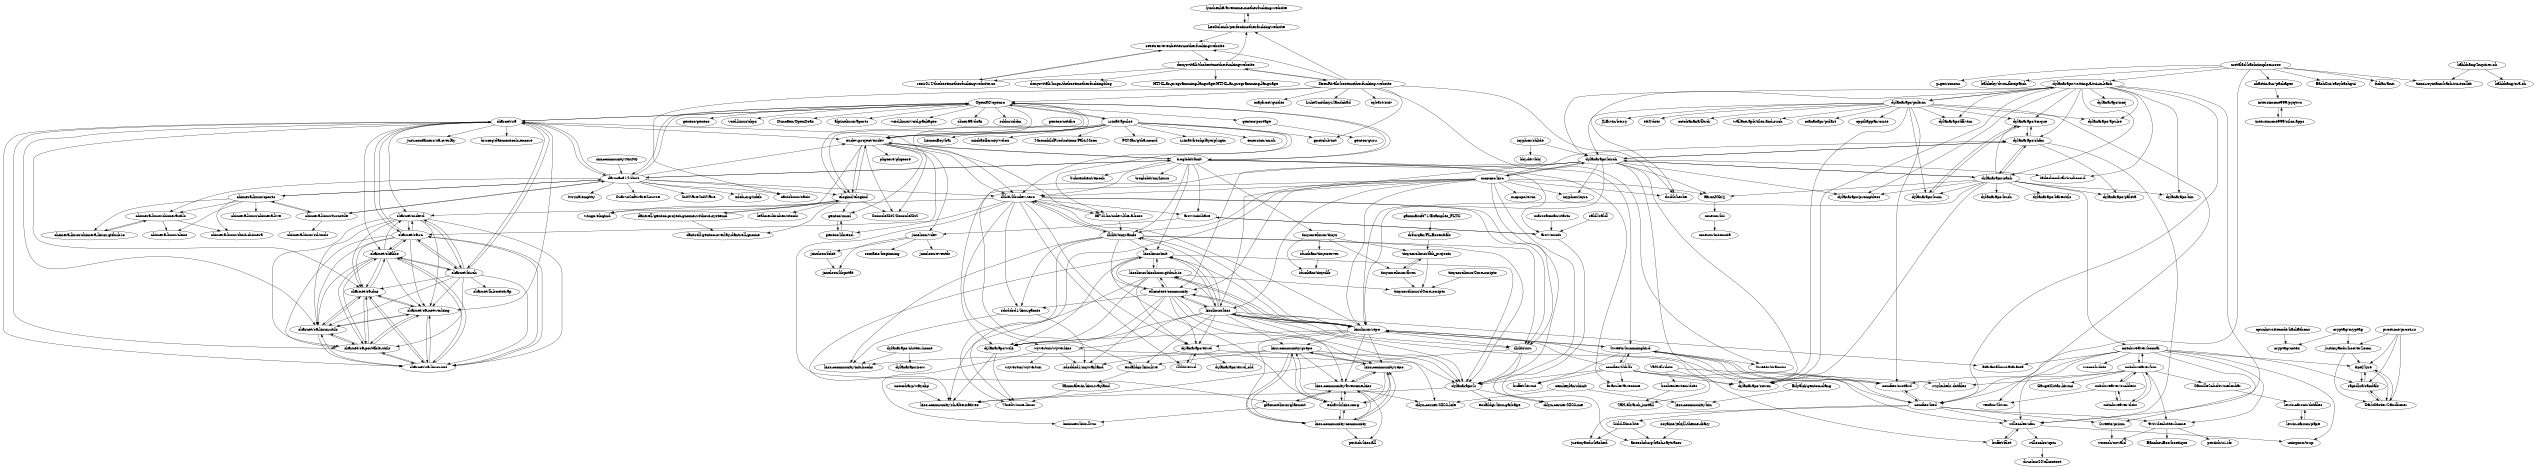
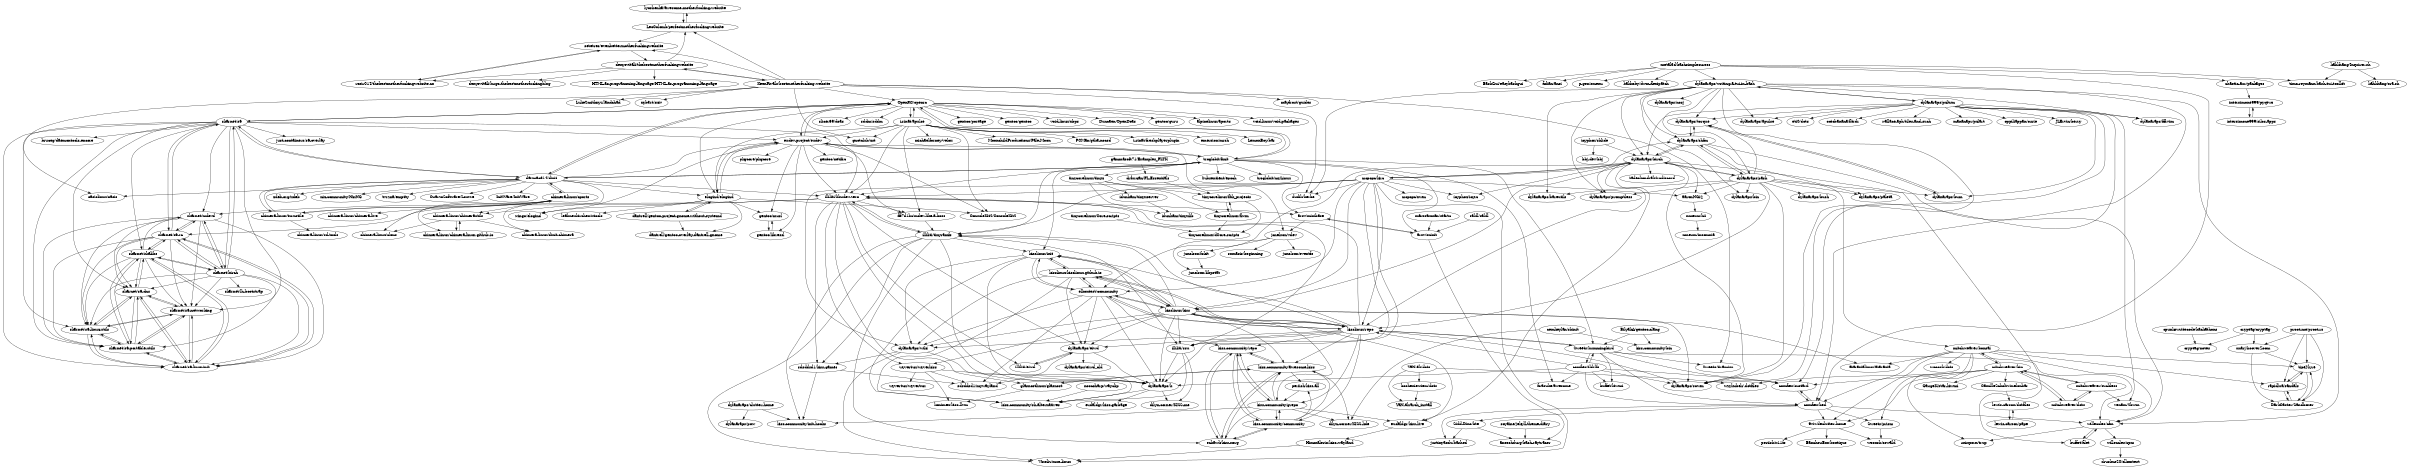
(1312, 130) -> (1092, 111)
(996, 131) -> (817, 150)
(2151, 138) -> (1582, 101)
(620, 168) -> (442, 186)
(1286, 282) -> (1130, 289)
(1099, 301) -> (868, 358)
(2348, 349) -> (2253, 349)
(1740, 368) -> (1618, 339)
(1301, 387) -> (1293, 395)
